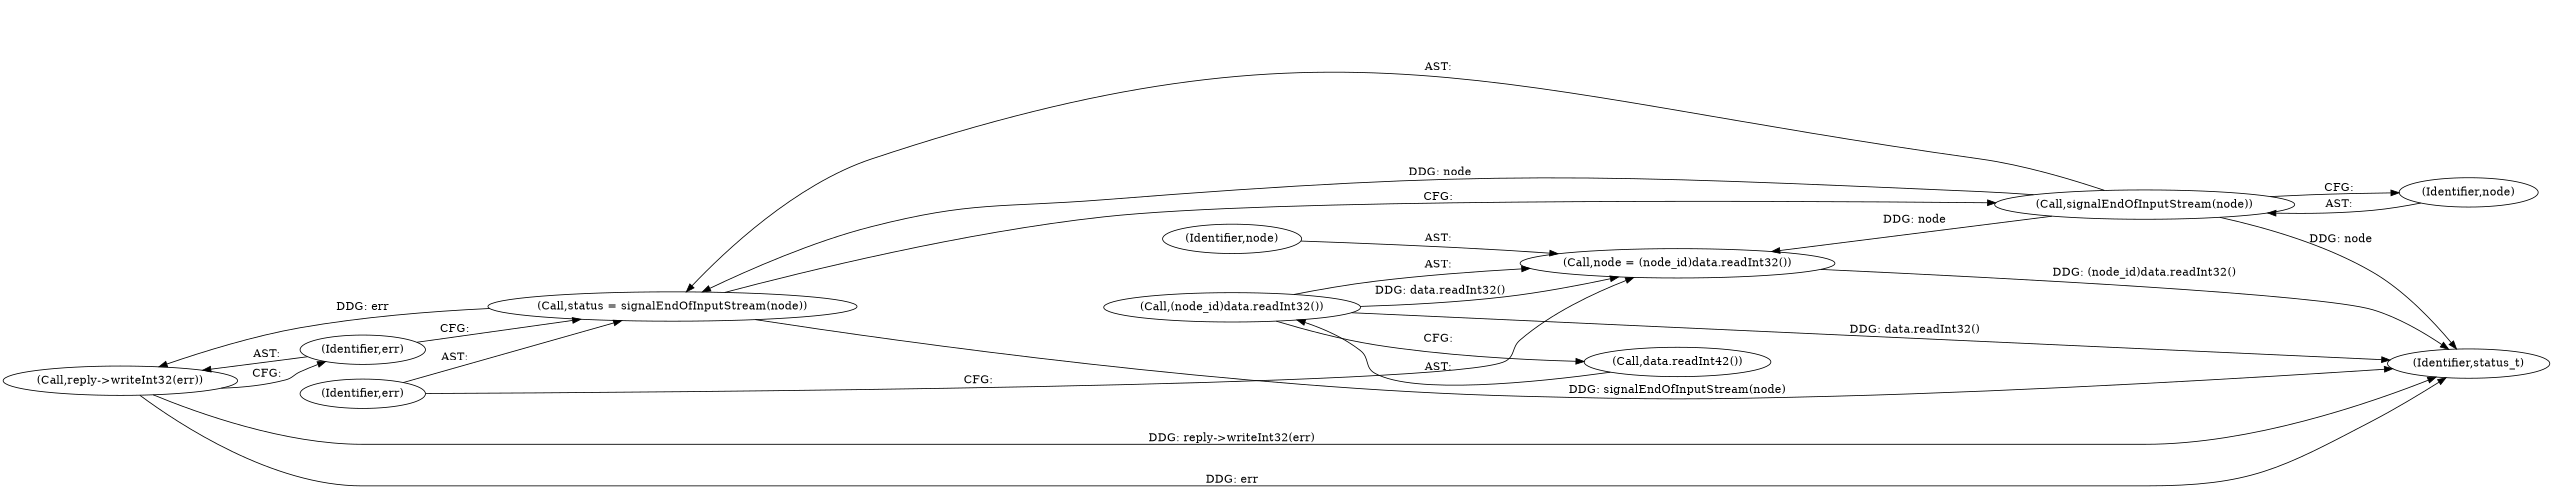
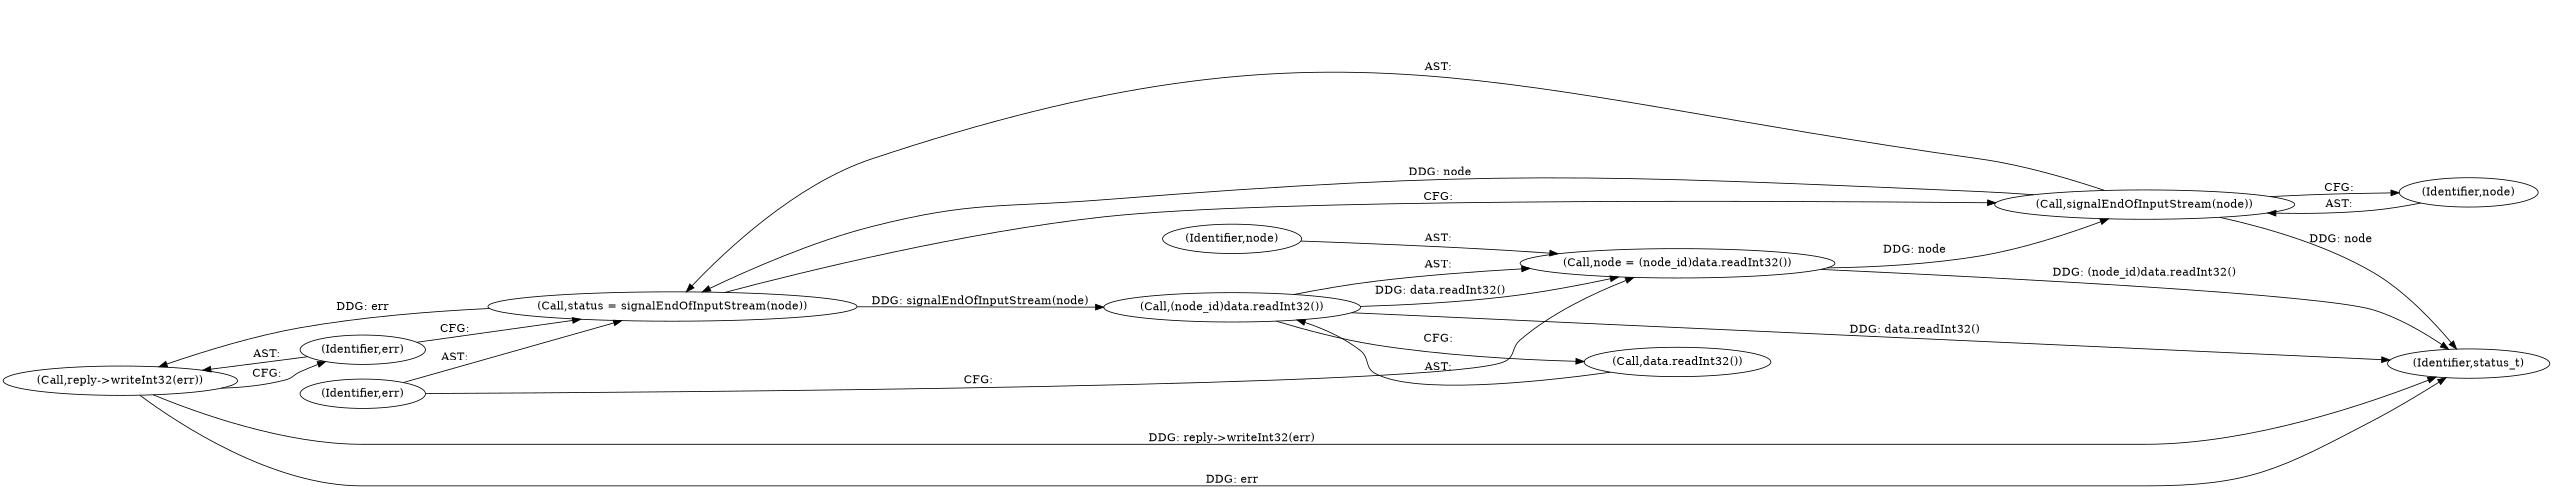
(1916, 233) -> (1966, 258)
(1678, 362) -> (1678, 362)
(1568, 397) -> (976, 307)
